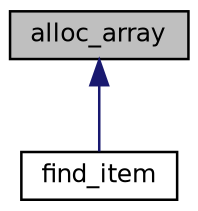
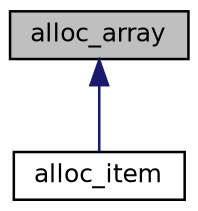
(99, 176) -> (99, 176)
